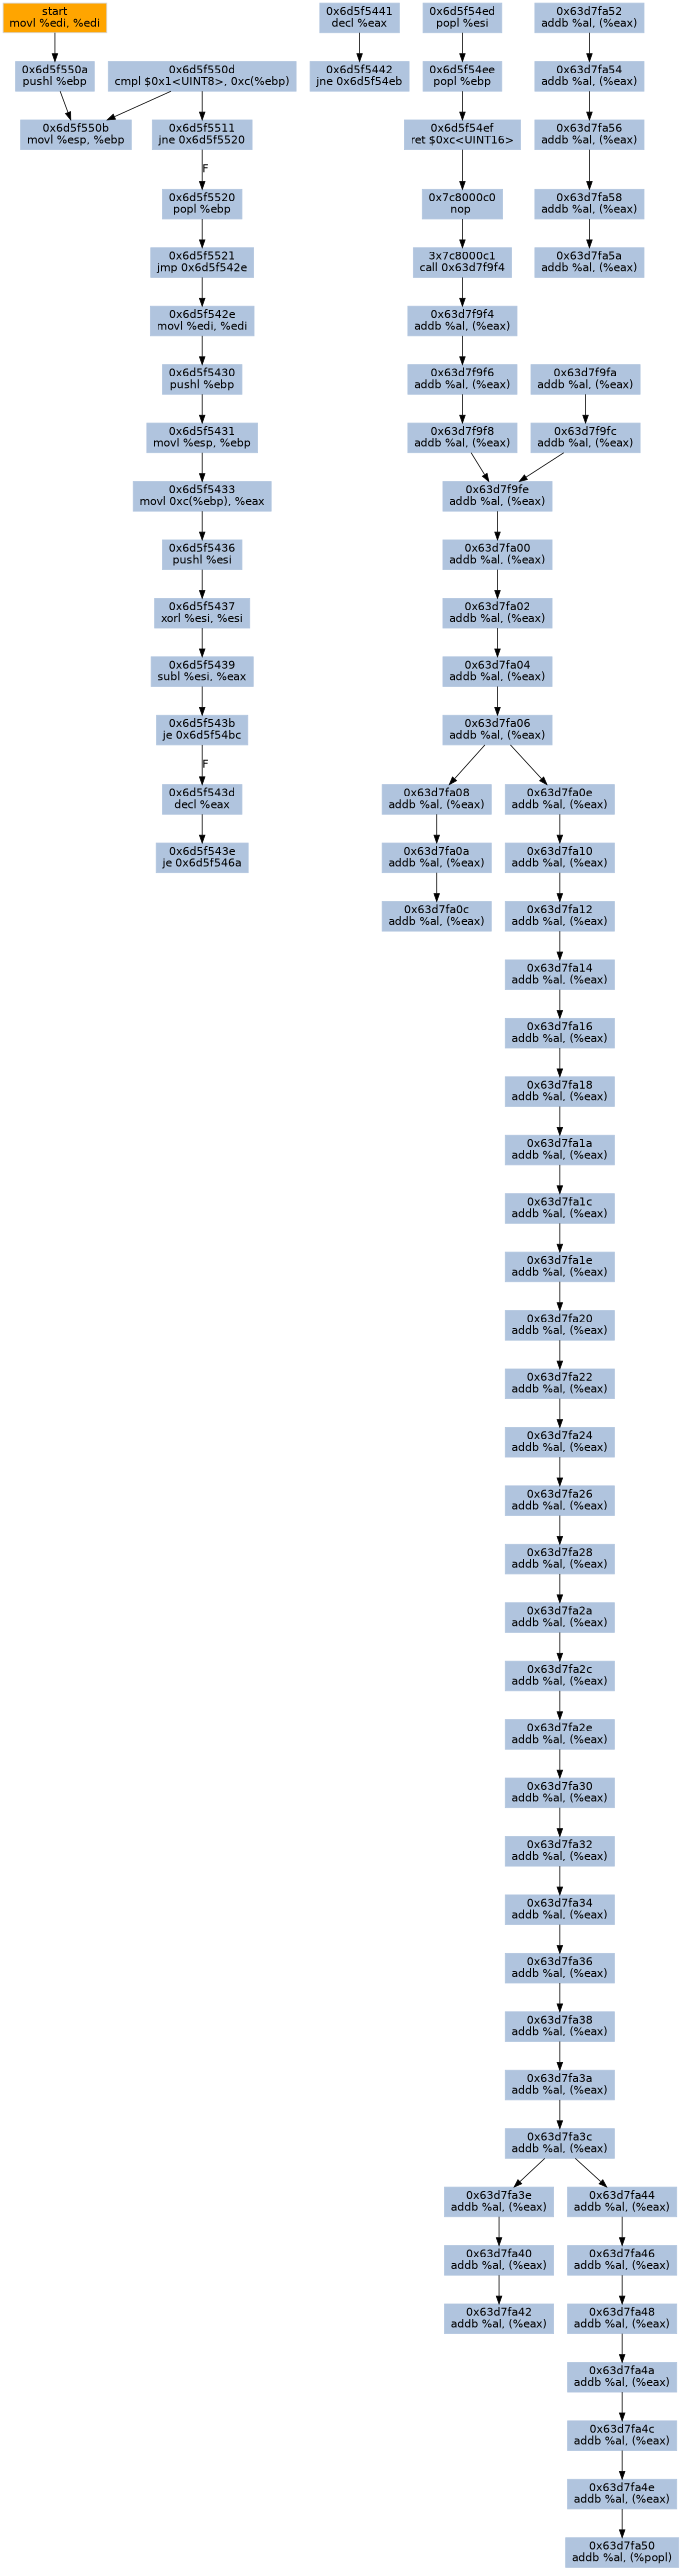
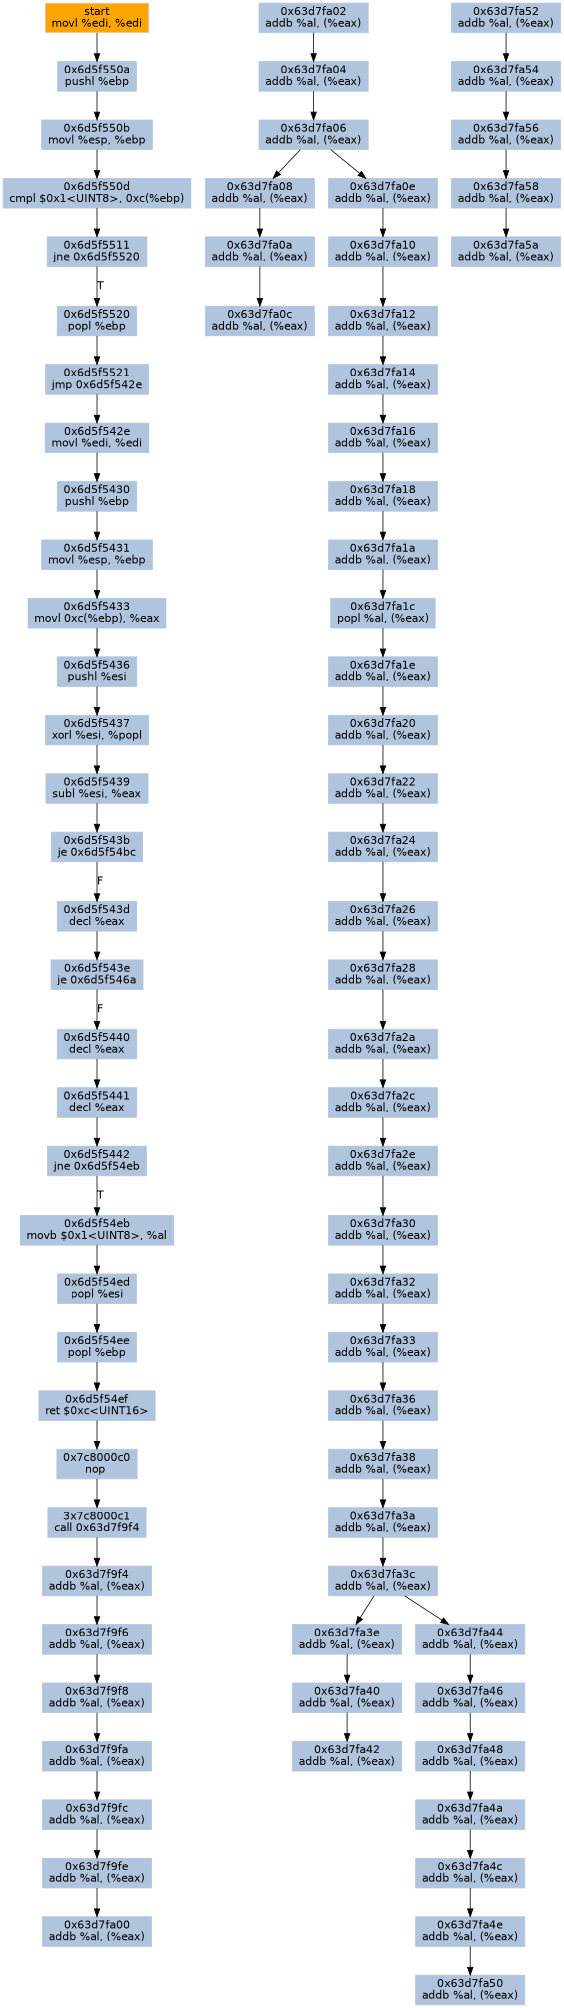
(143, 104) -> (97, 160)
(206, 169) -> (101, 286)
(478, 464) -> (97, 1723)
(497, 580) -> none
(202, 613) -> (97, 730)
none -> (97, 1044)
(560, 1208) -> (383, 613)
none -> (97, 1230)
(560, 1910) -> (383, 1347)
(622, 2553) -> (470, 1990)
